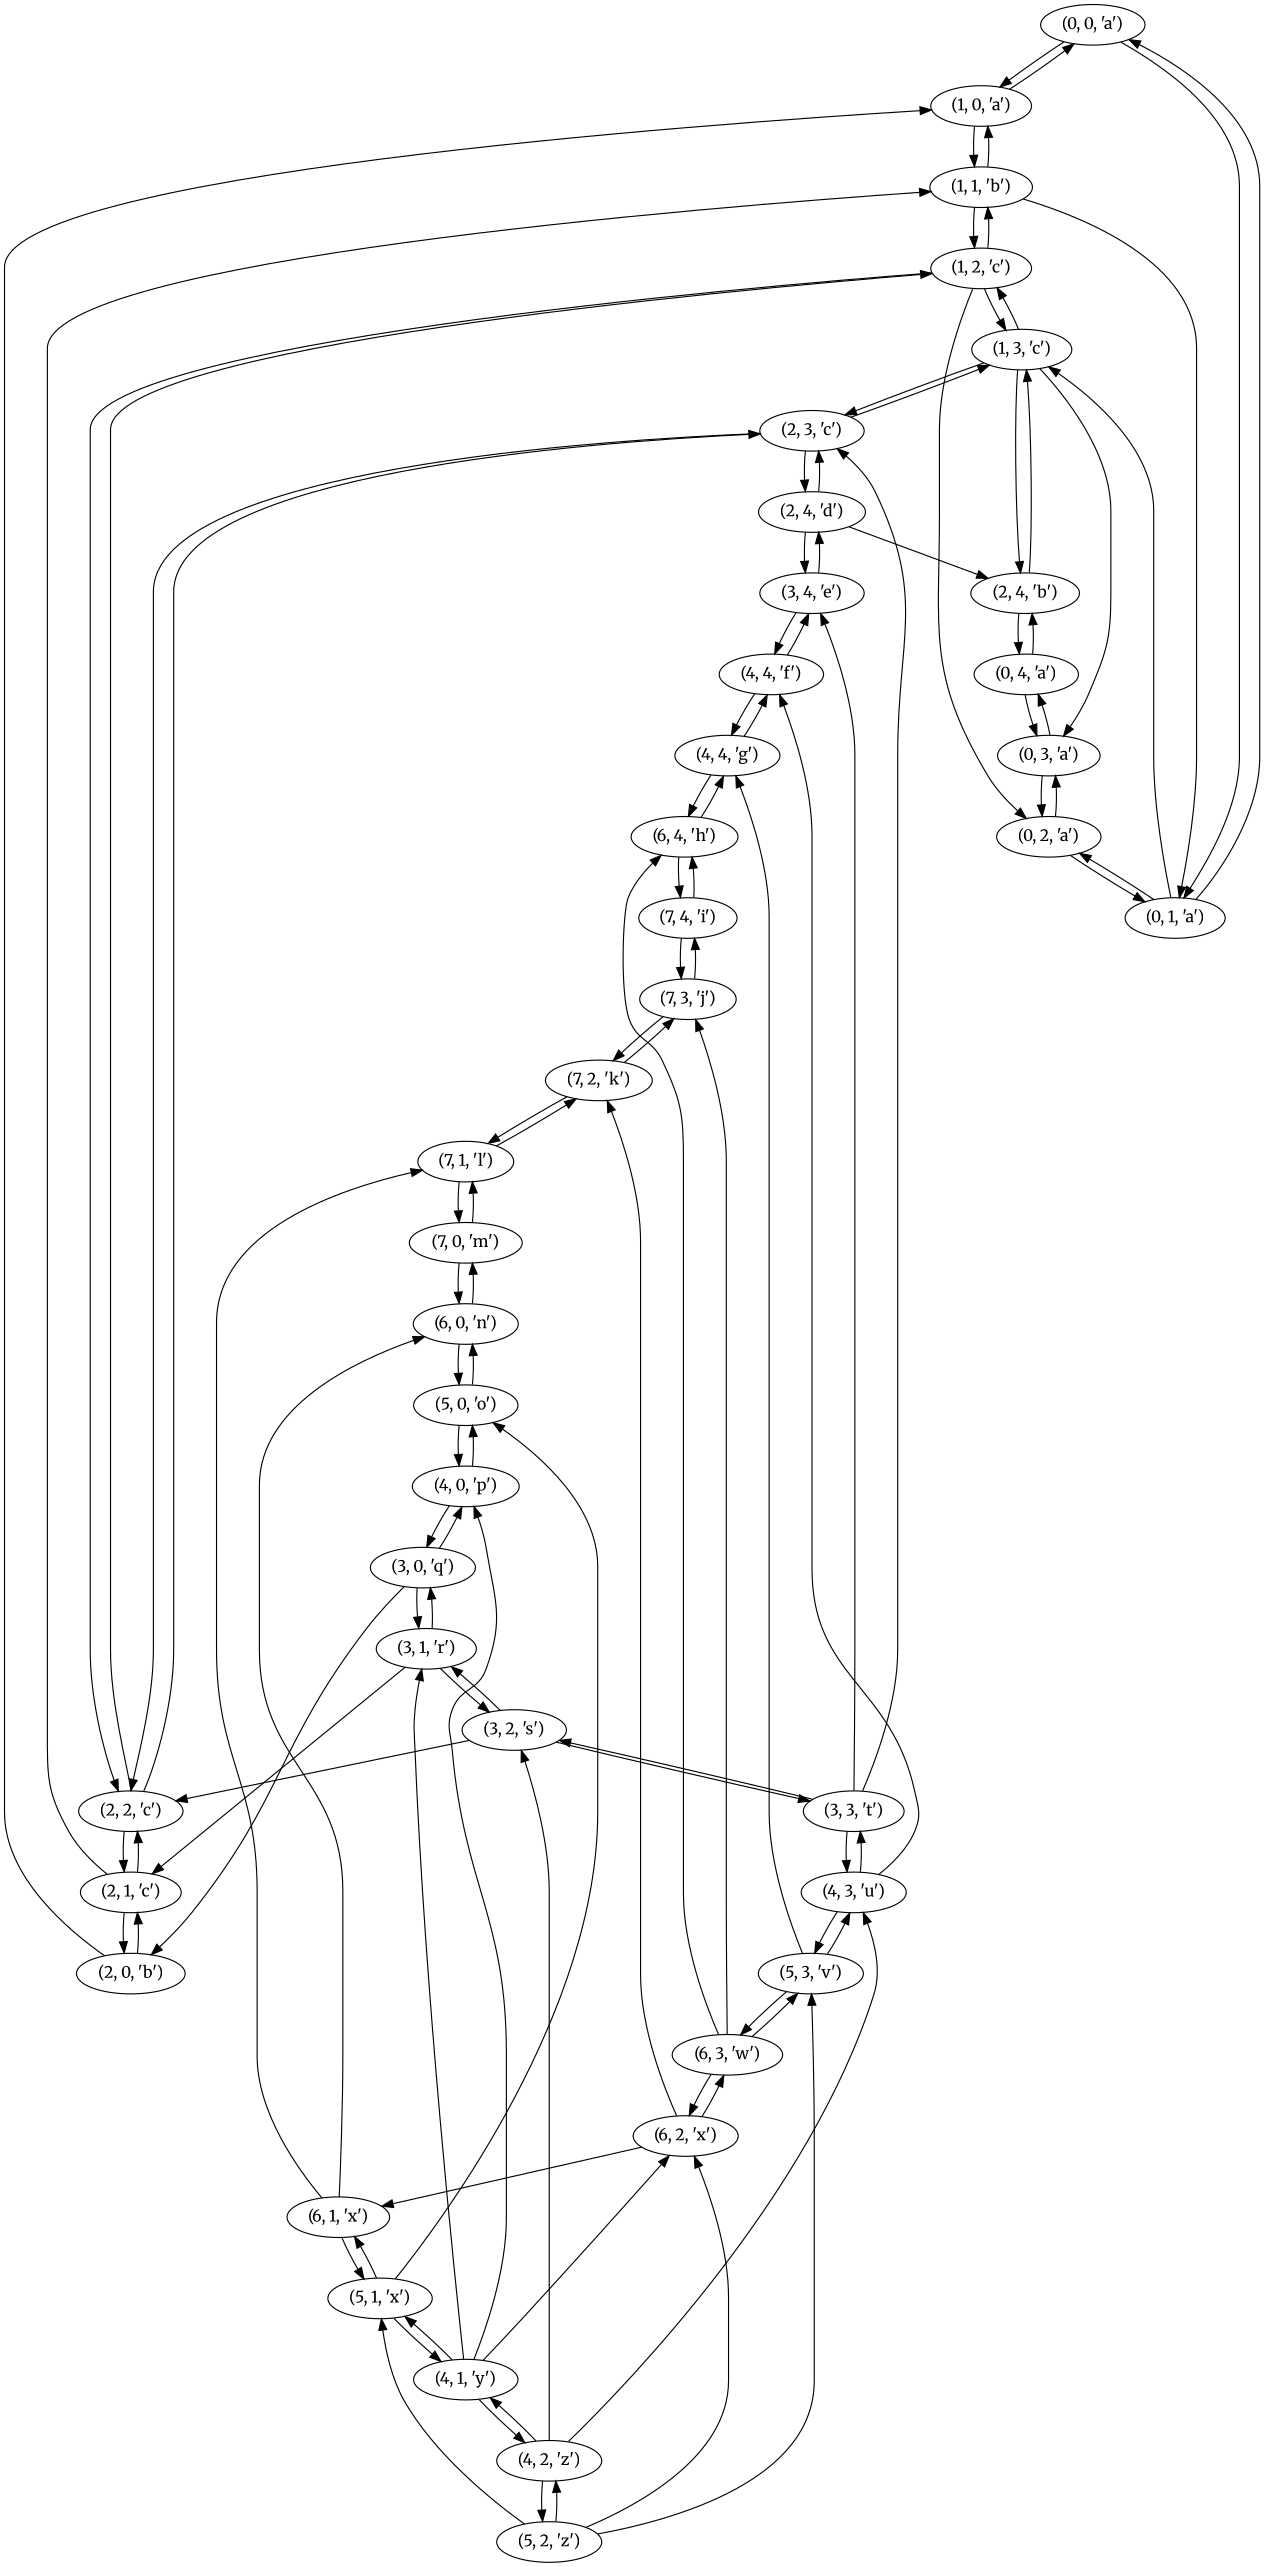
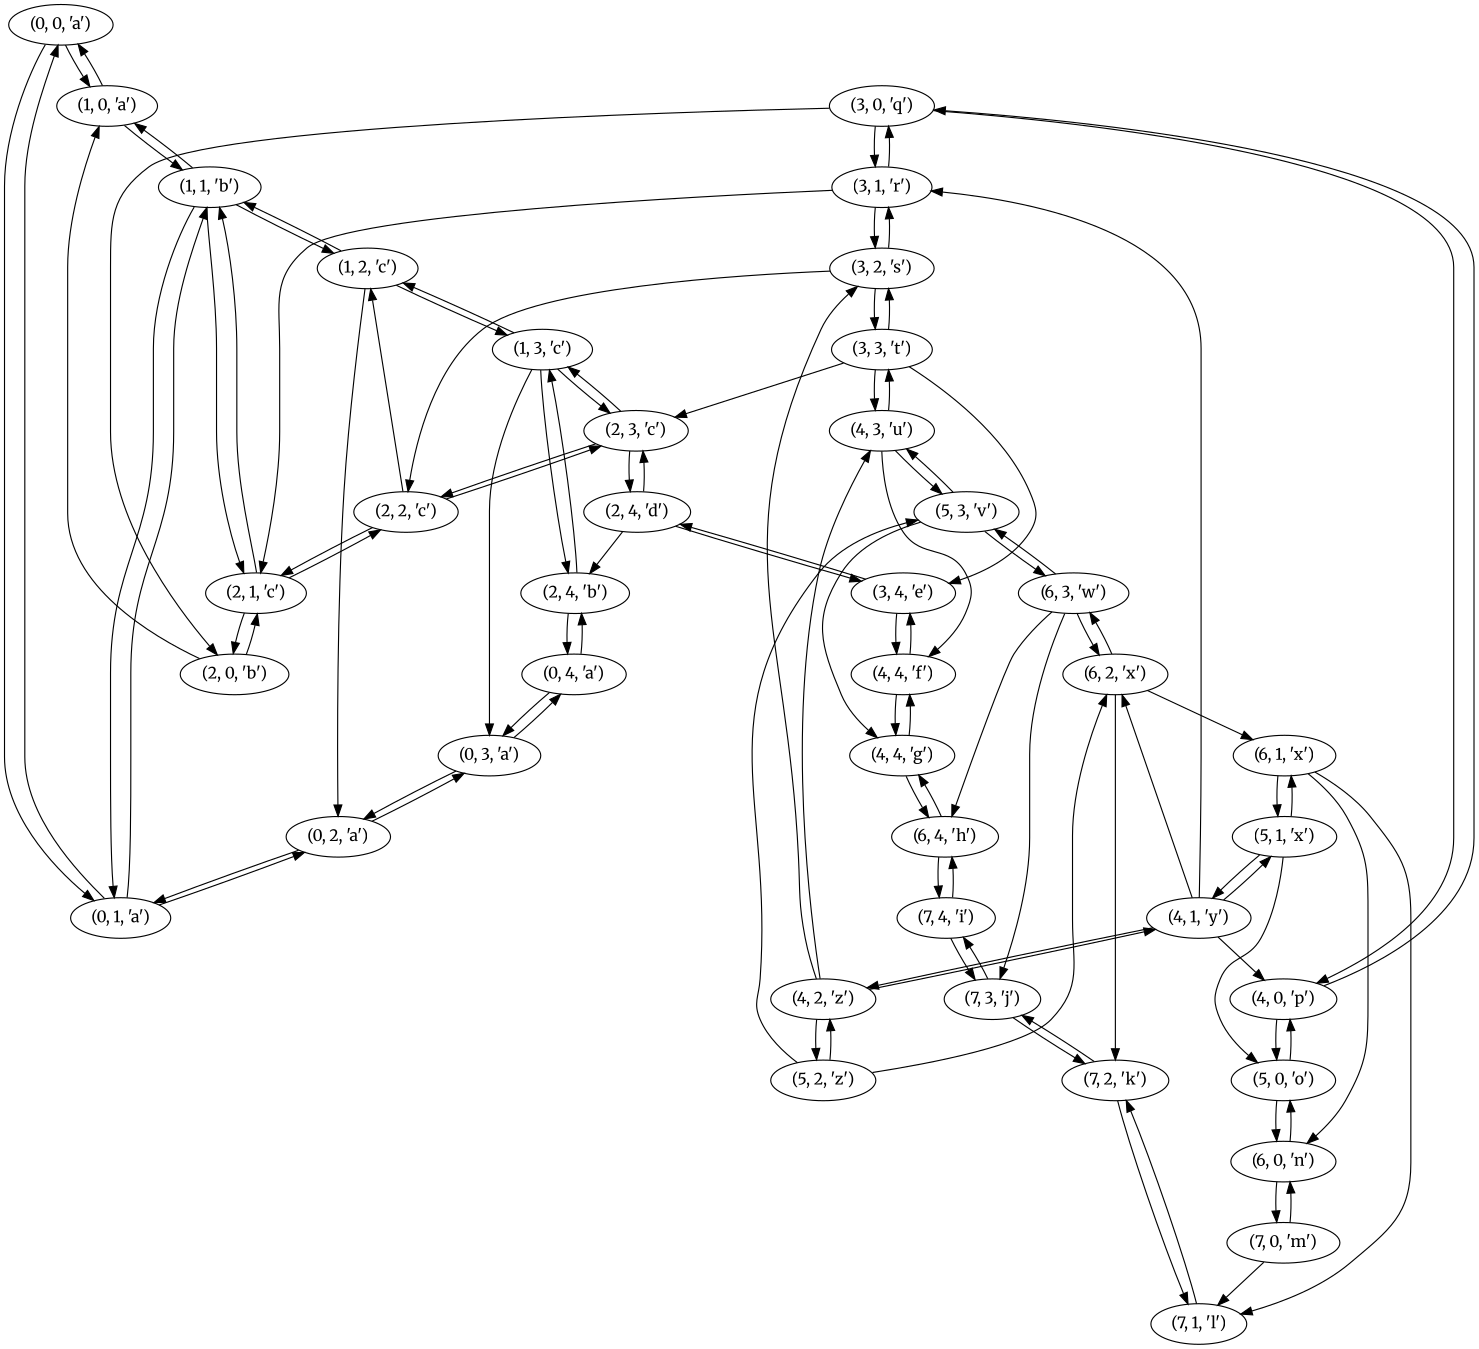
none -> (217, 386)
(1154, 618) -> (146, 572)
(90, 673) -> none
(458, 1196) -> none
(433, 2441) -> none
